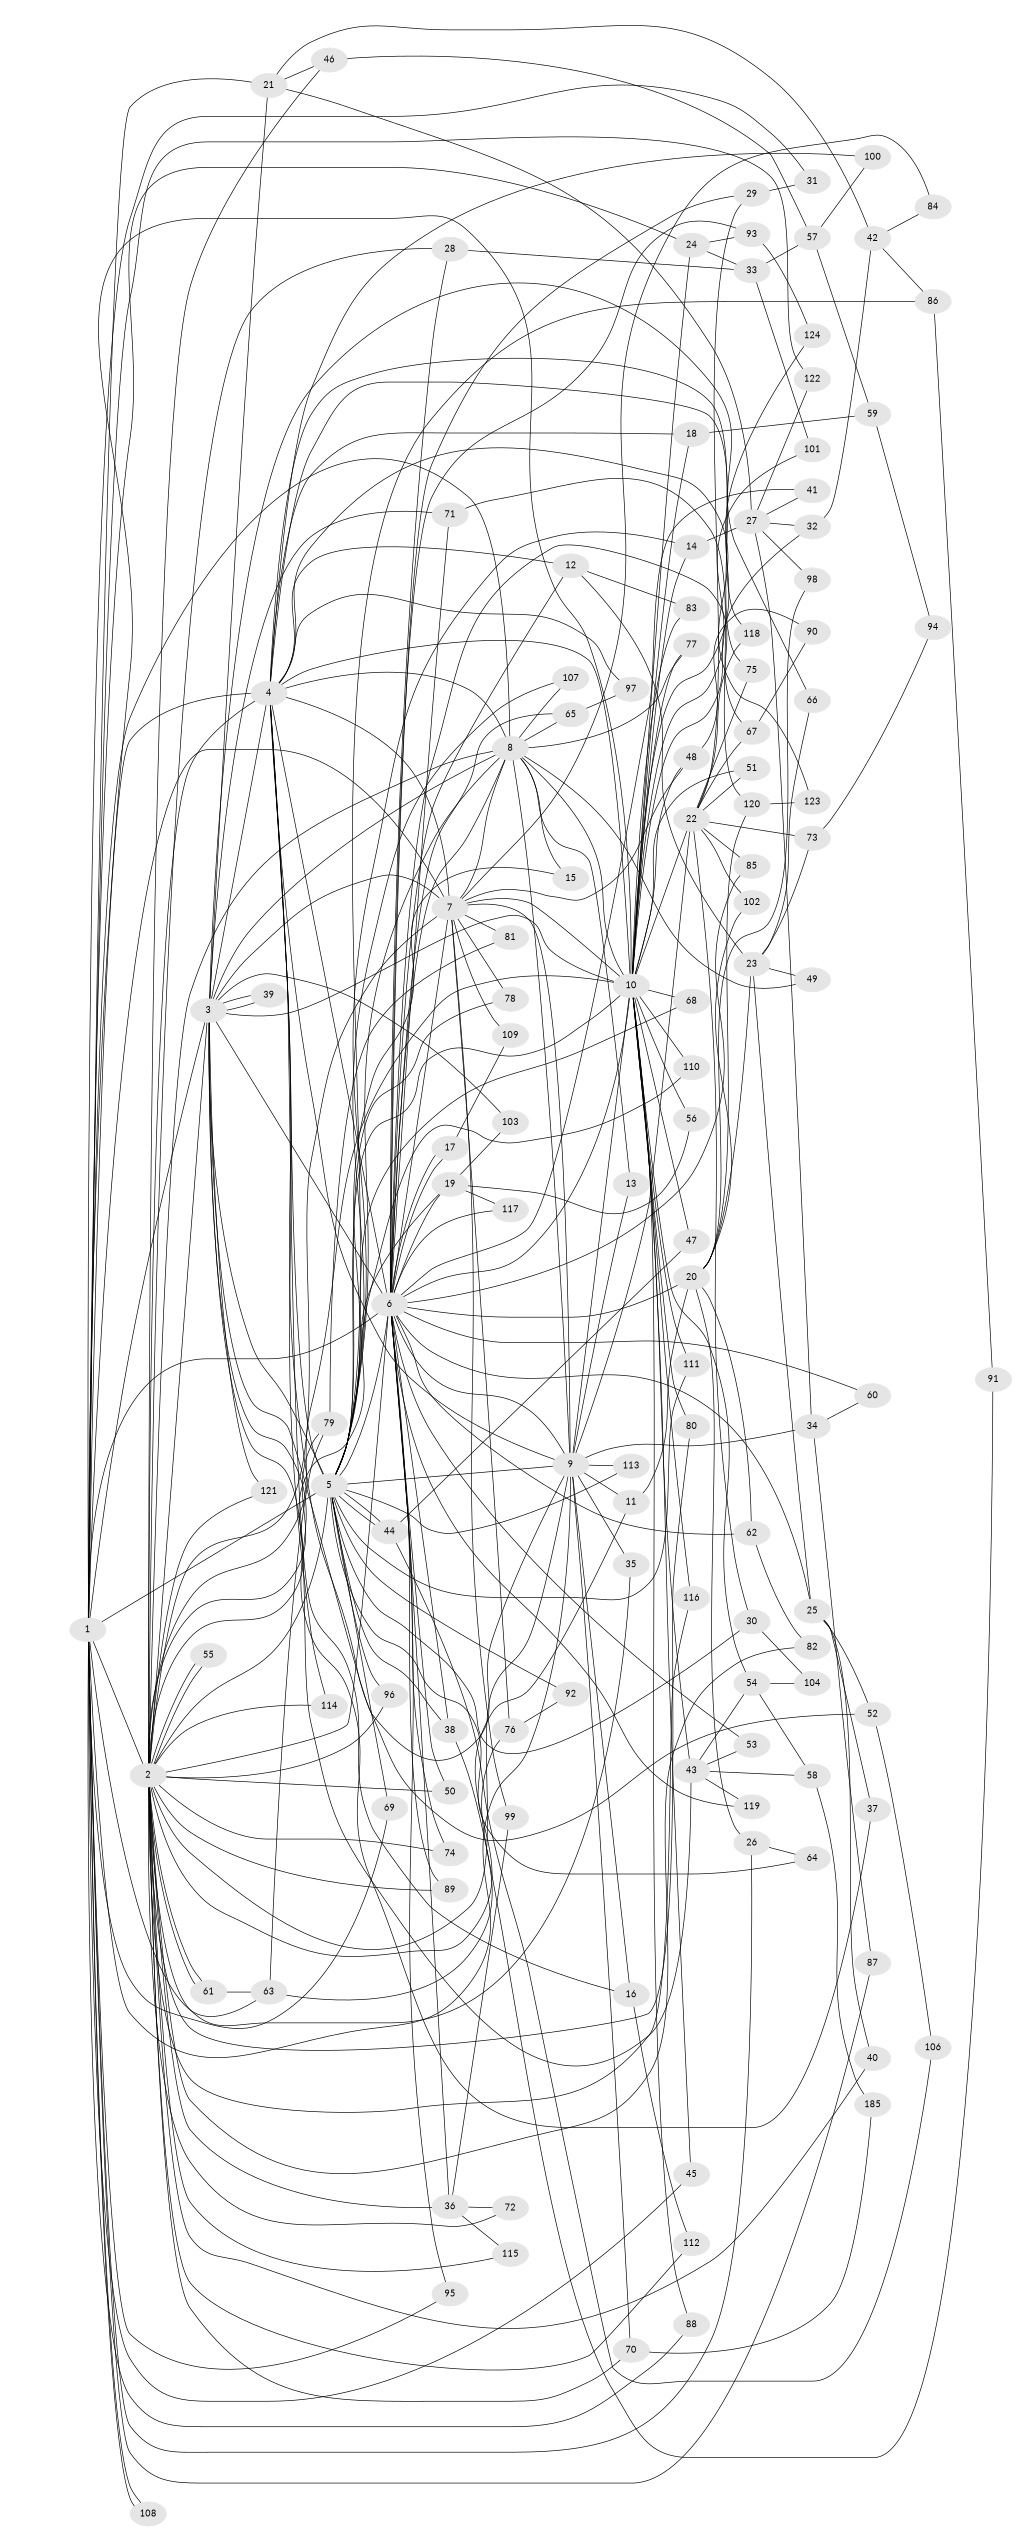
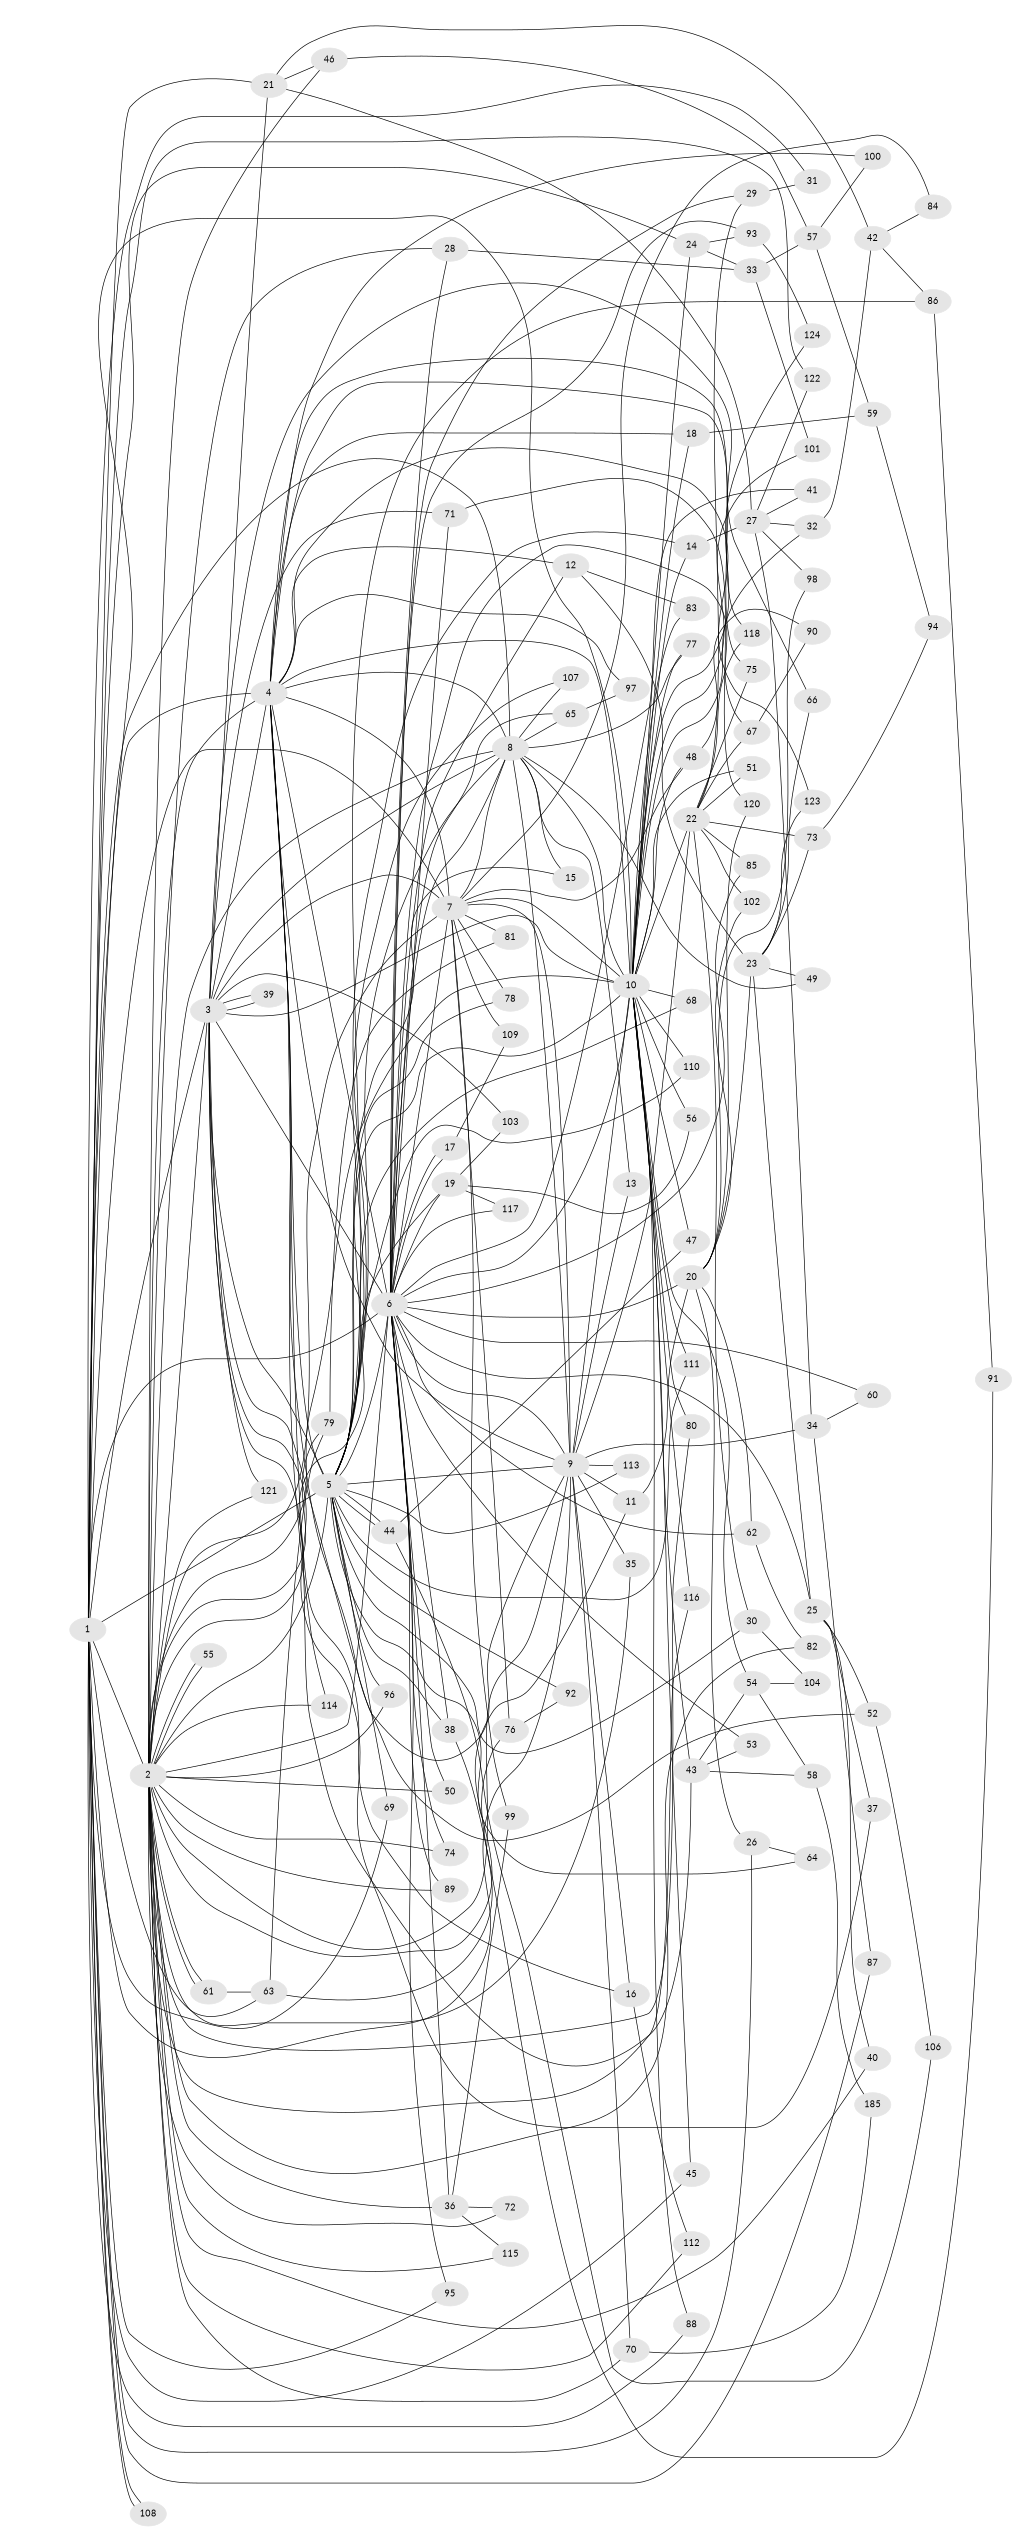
(778, 804) -> (781, 883)
(752, 1807) -> none
